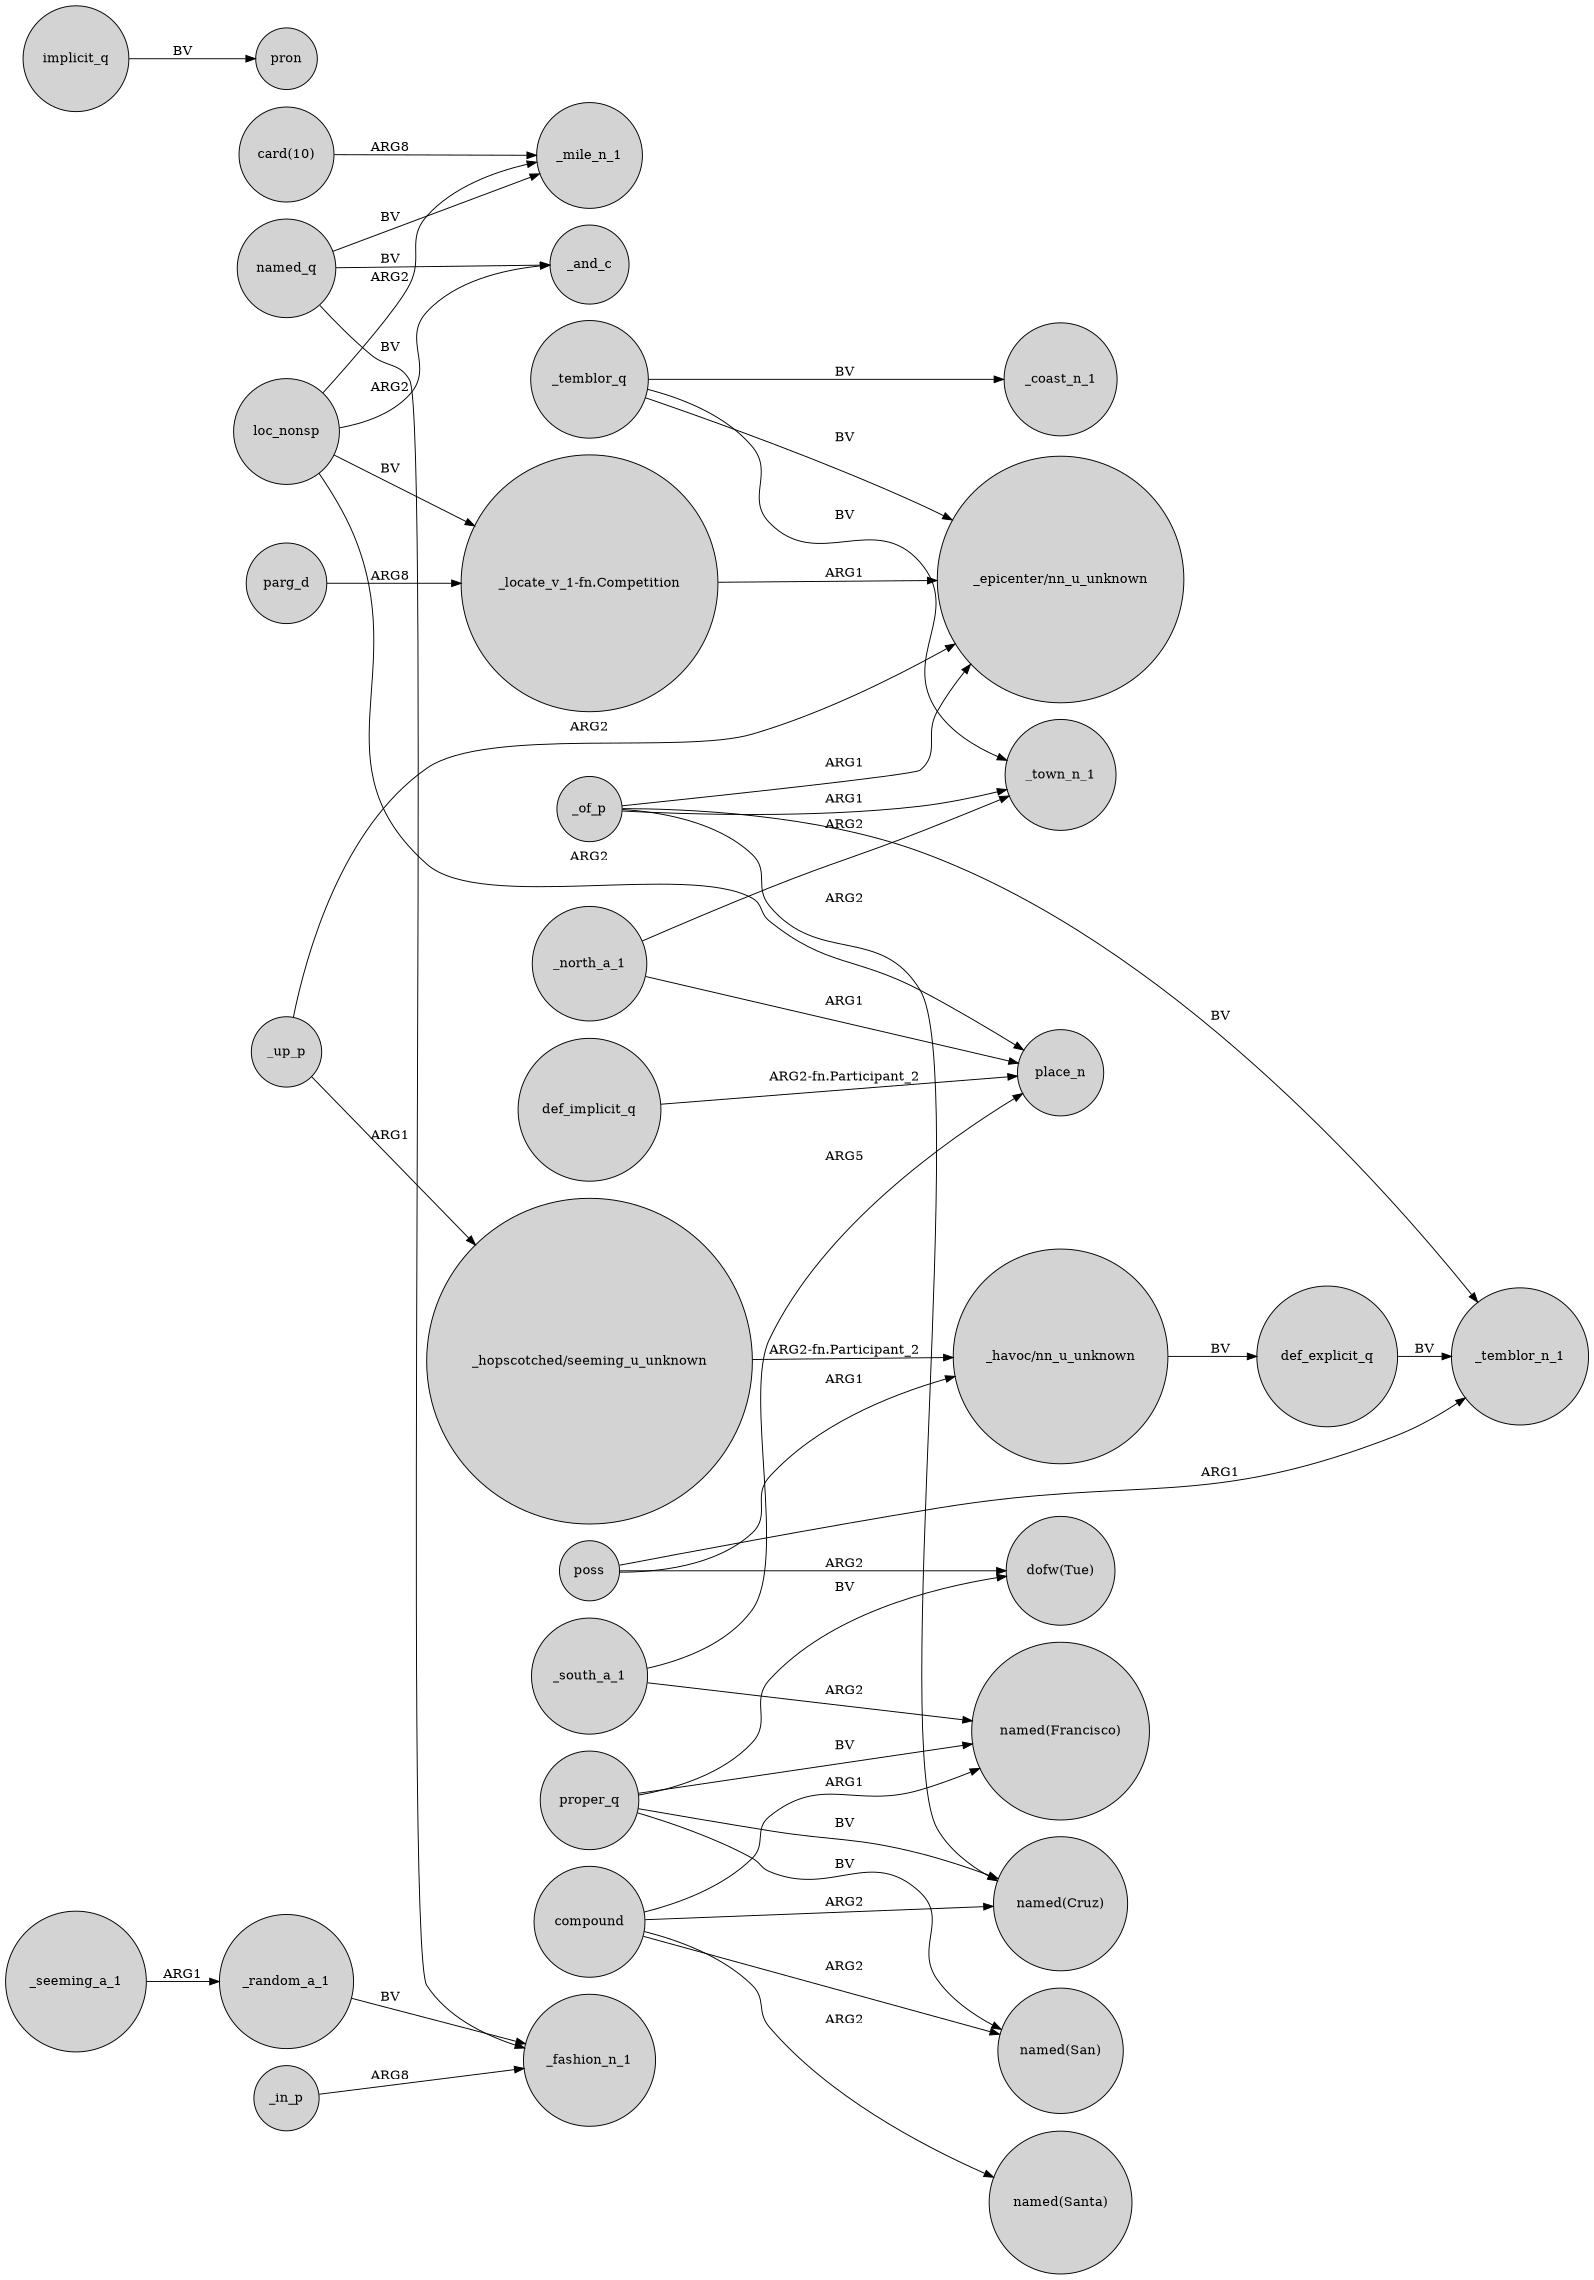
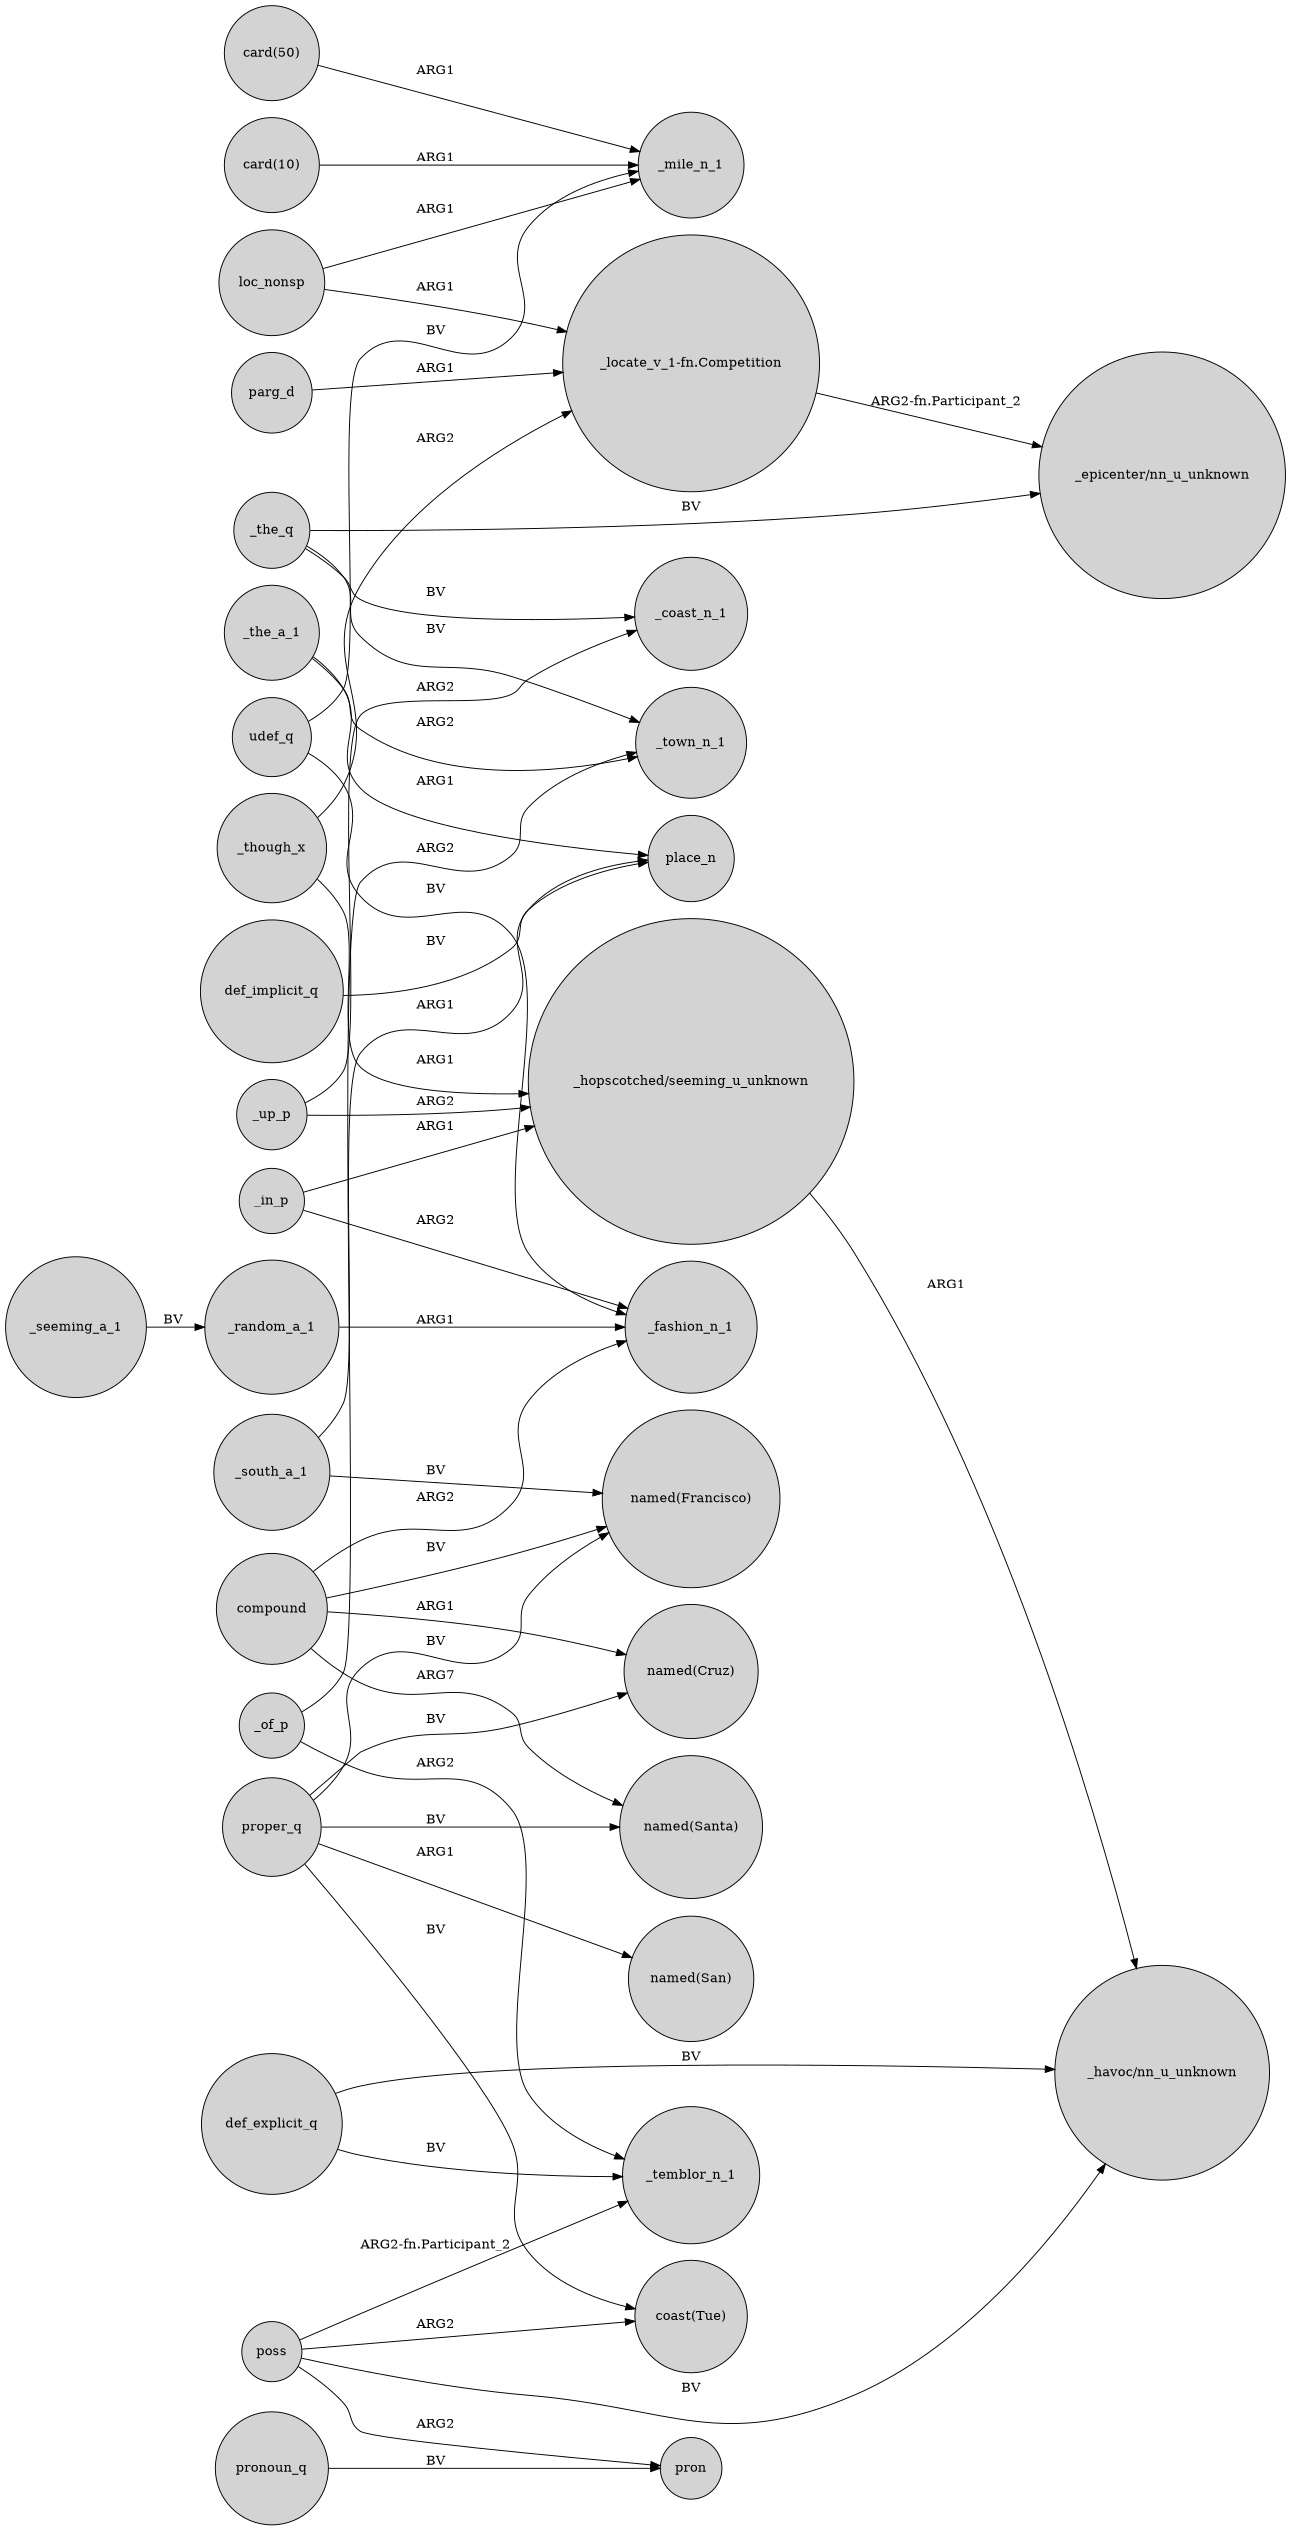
none -> (272, 53)
(76, 59) -> (272, 2468)
(390, 147) -> (436, 158)
(590, 265) -> none
(287, 268) -> (272, 737)
(390, 277) -> (436, 209)
(590, 379) -> (272, 530)
(390, 469) -> (436, 287)
(845, 573) -> (946, 402)
(390, 576) -> (436, 369)
(550, 744) -> (368, 711)
(827, 783) -> none
(845, 799) -> (436, 849)
none -> (272, 848)
(532, 887) -> none
(590, 964) -> (272, 633)
(1220, 1016) -> (436, 1763)
(845, 1077) -> (436, 941)
(390, 1136) -> (436, 1102)
(845, 1157) -> (436, 1005)
none -> (414, 1160)
(935, 1258) -> none
(845, 1350) -> (946, 1285)
(1208, 1356) -> (689, 2065)
(845, 1380) -> (691, 2388)
(1220, 1473) -> (436, 2245)
(1061, 1571) -> (691, 2317)
(845, 1691) -> (436, 1471)
(845, 1783) -> (436, 1548)
none -> (466, 1827)
(845, 1864) -> (436, 1852)
(845, 1902) -> (436, 1606)
(183, 1974) -> (173, 1320)
(817, 1984) -> (511, 1505)
(390, 1997) -> (436, 1320)
(845, 2020) -> (436, 1676)
(390, 2076) -> (436, 1220)
none -> (459, 2446)
